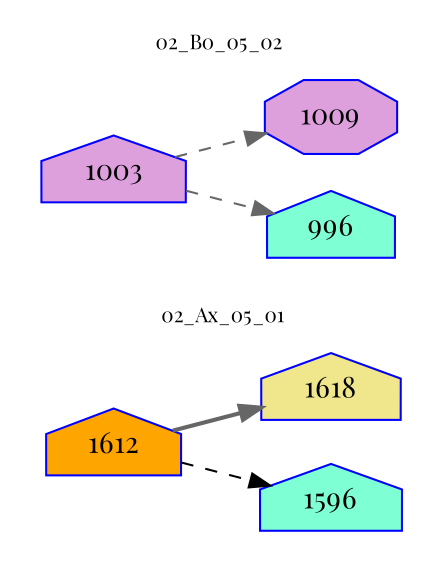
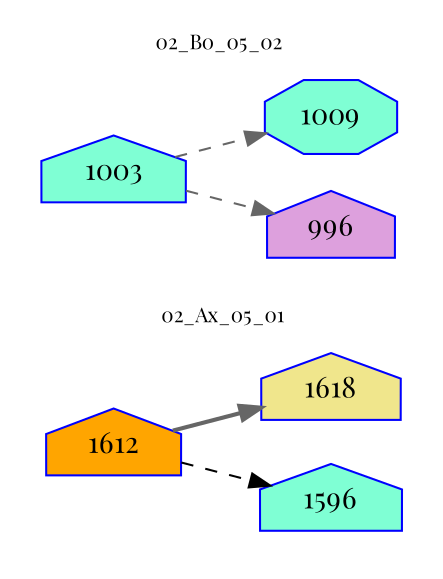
(331, 117) -> (331, 117)
(114, 172) -> (114, 172)
(331, 228) -> (331, 228)
